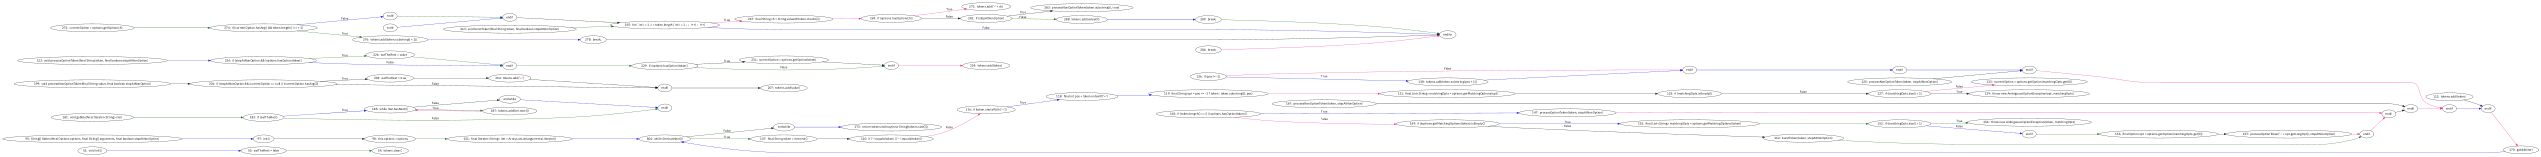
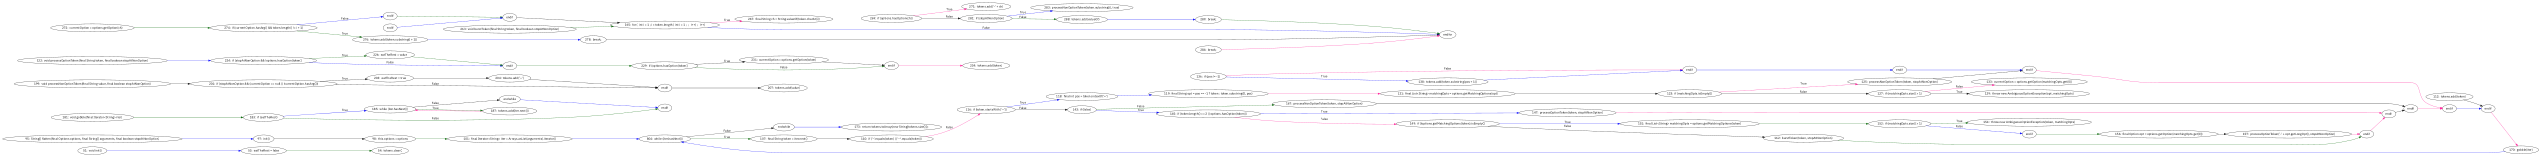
(1029, 14) -> (1029, 14)
(846, 19) -> none
none -> (1787, 88)
none -> (1082, 110)
